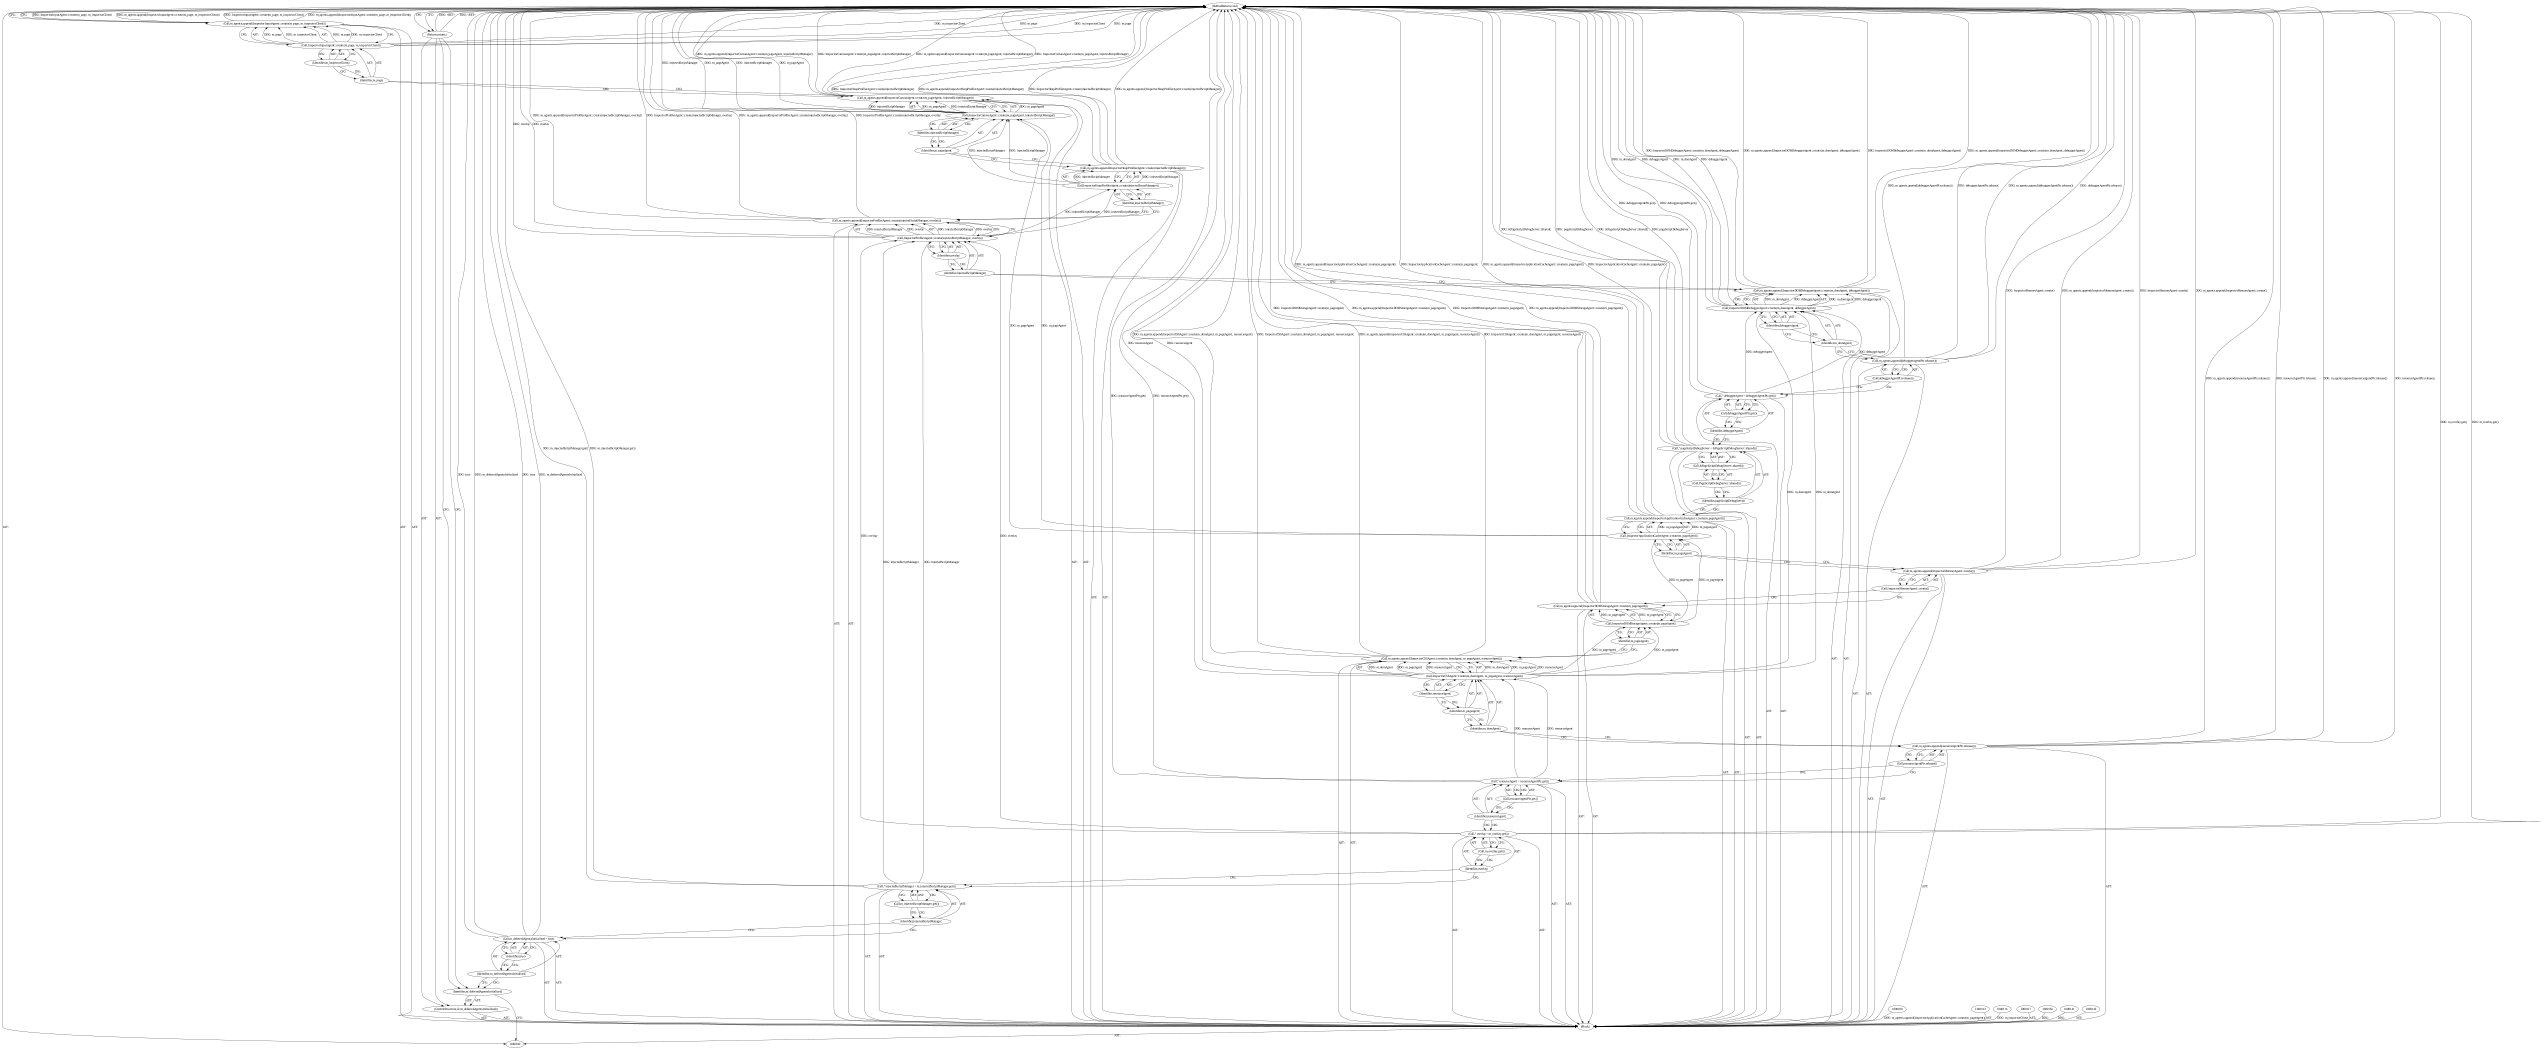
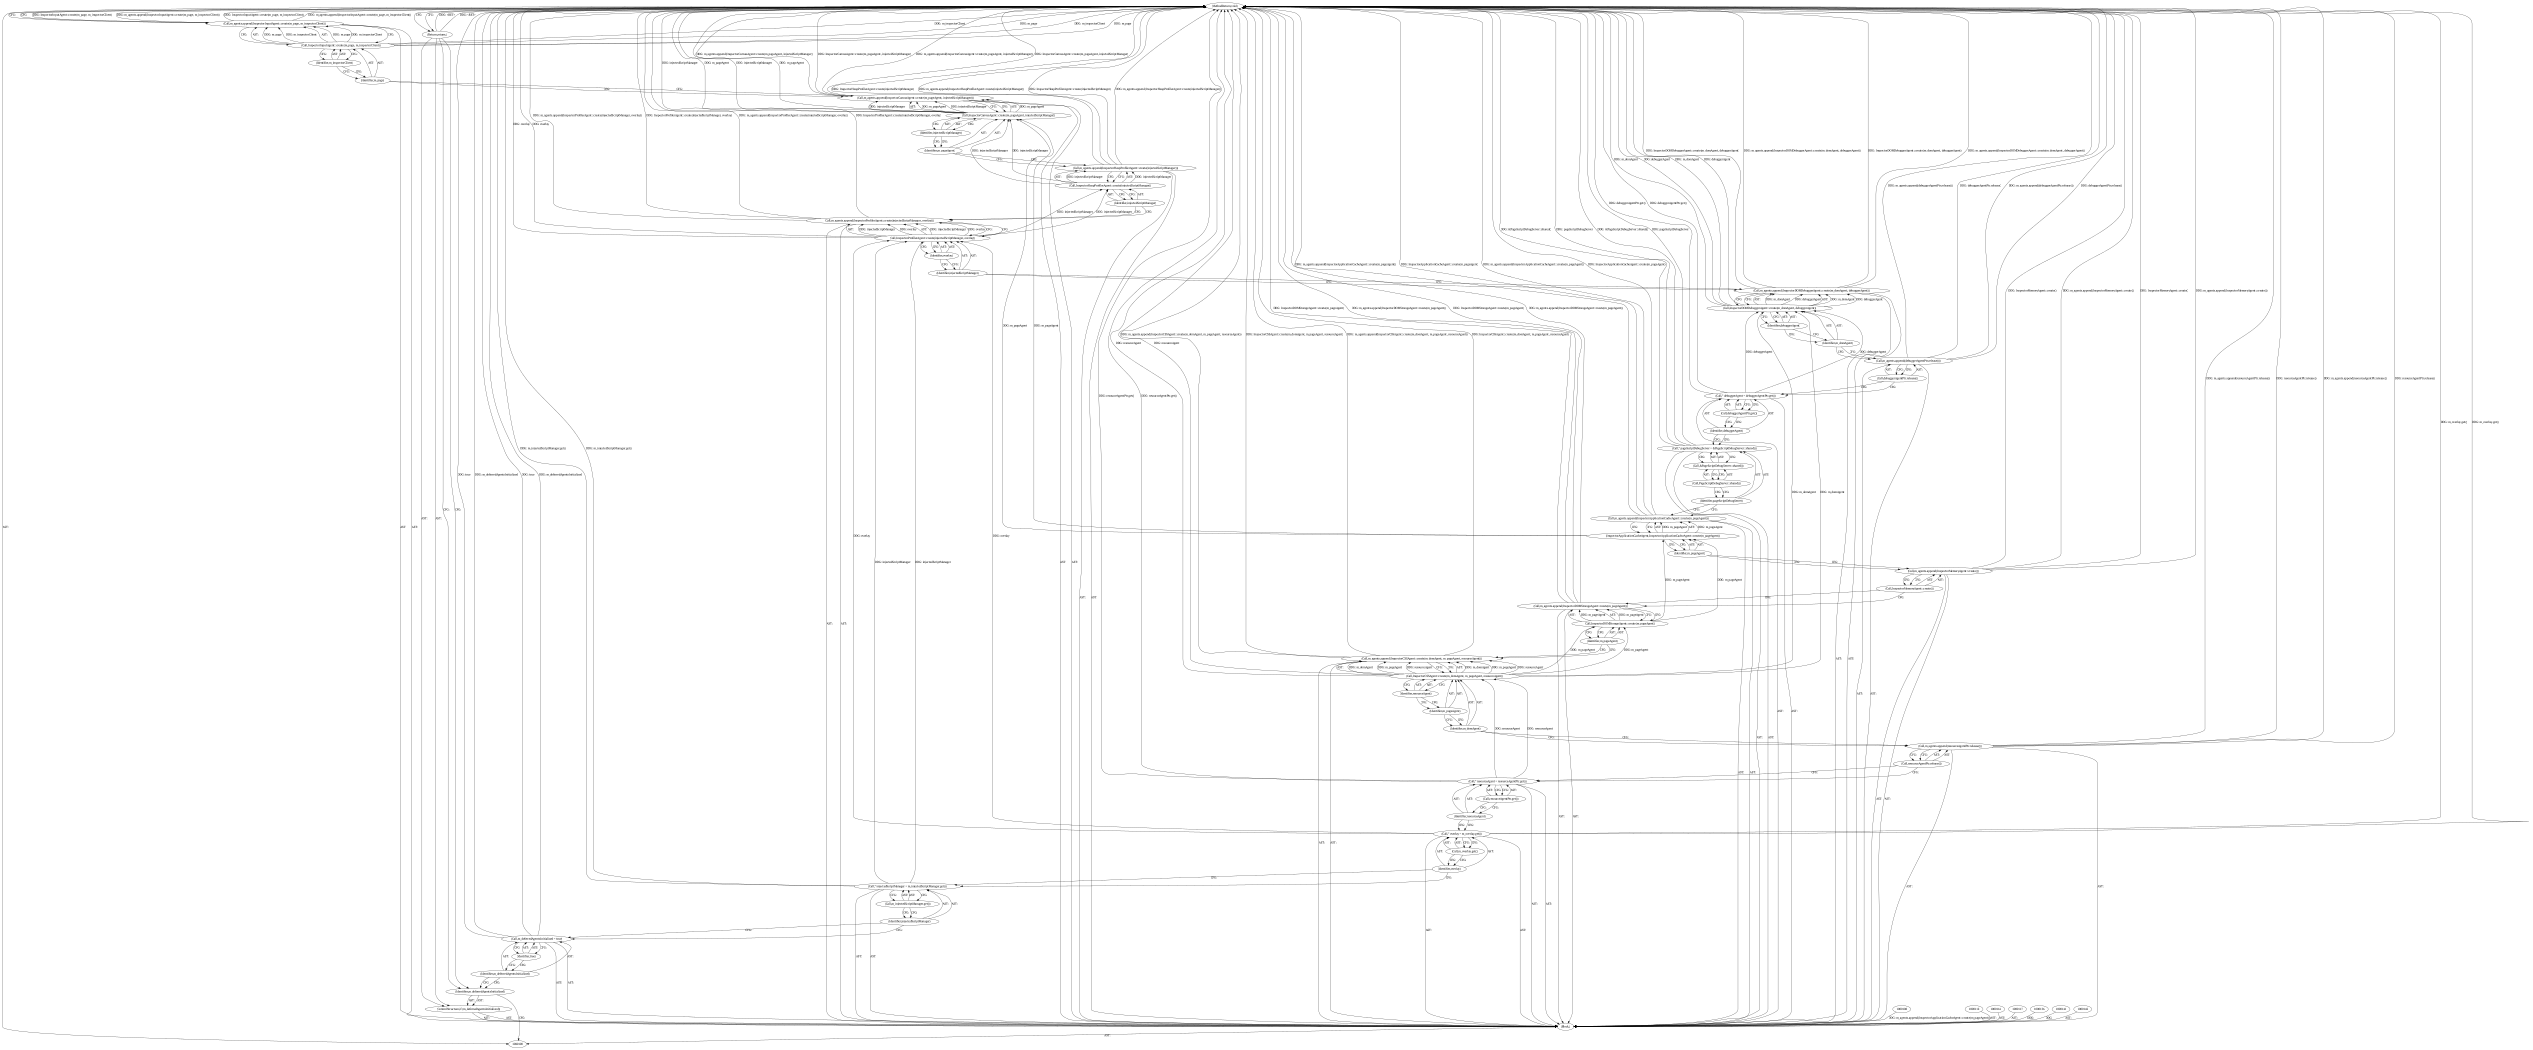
(1659, 536) -> (1663, 536)
(2013, 1018) -> (2003, 1018)
